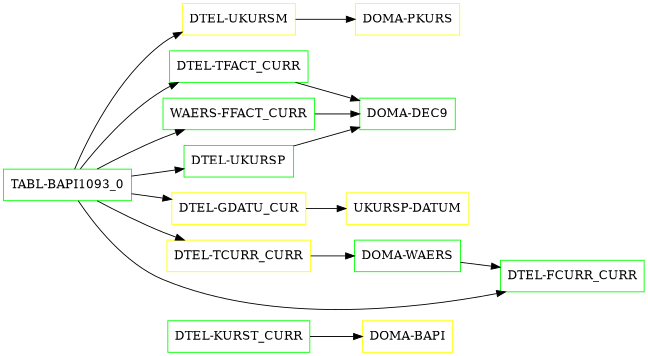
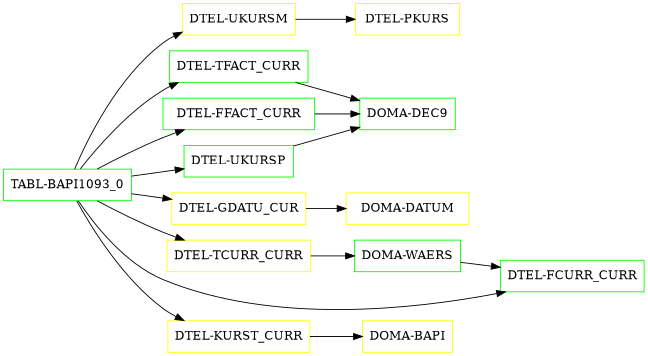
(408, 19) -> (408, 19)
(239, 114) -> (239, 114)
(408, 209) -> (408, 209)
none -> (119, 265)
(239, 337) -> (239, 337)
